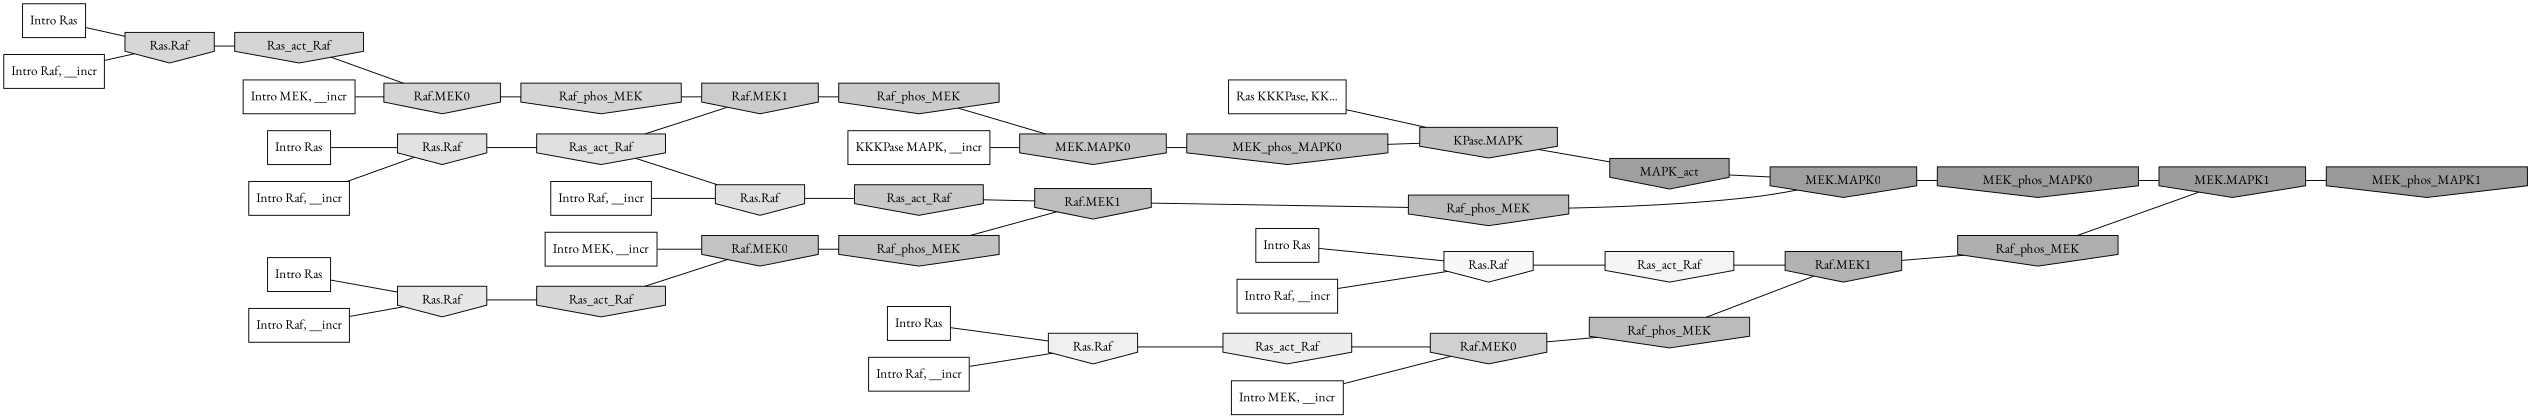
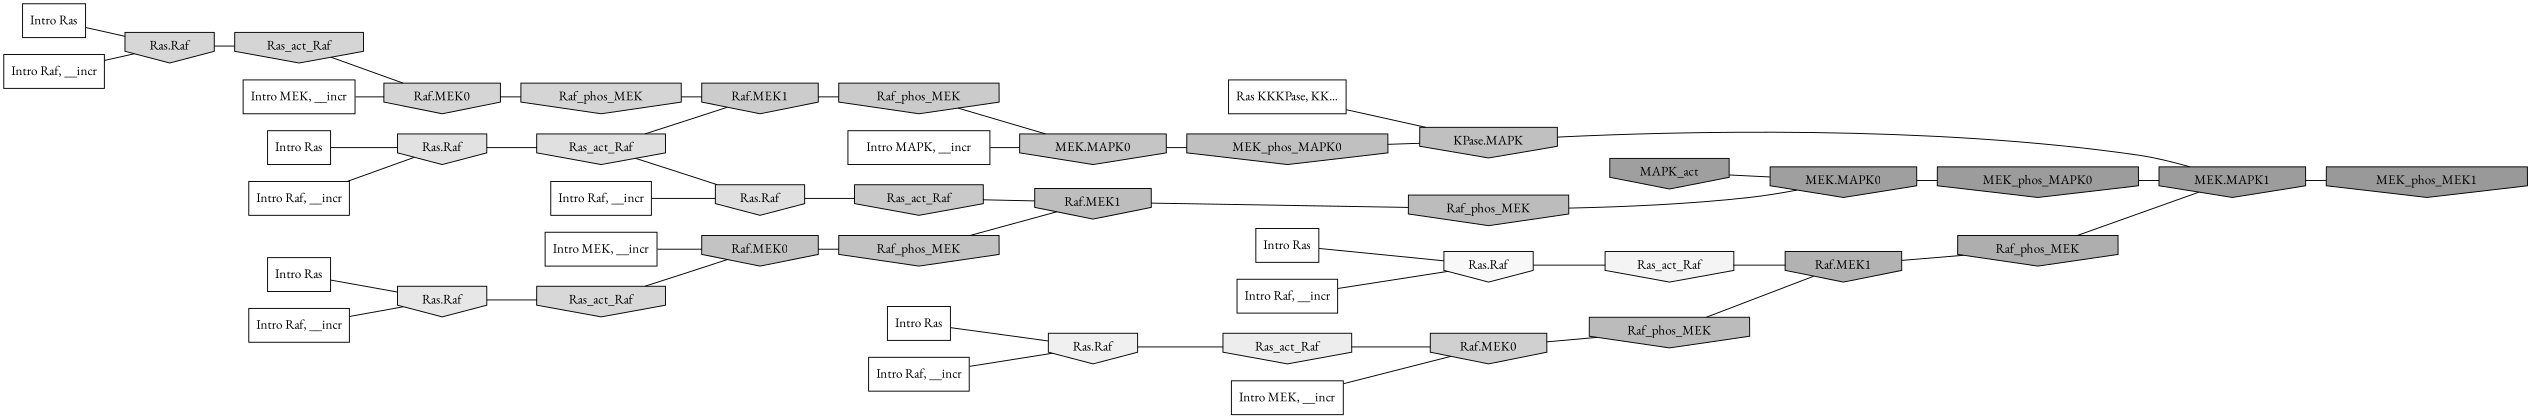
(919, 148) -> (919, 148)
(1574, 156) -> (1875, 134)
(2427, 181) -> (2427, 181)
